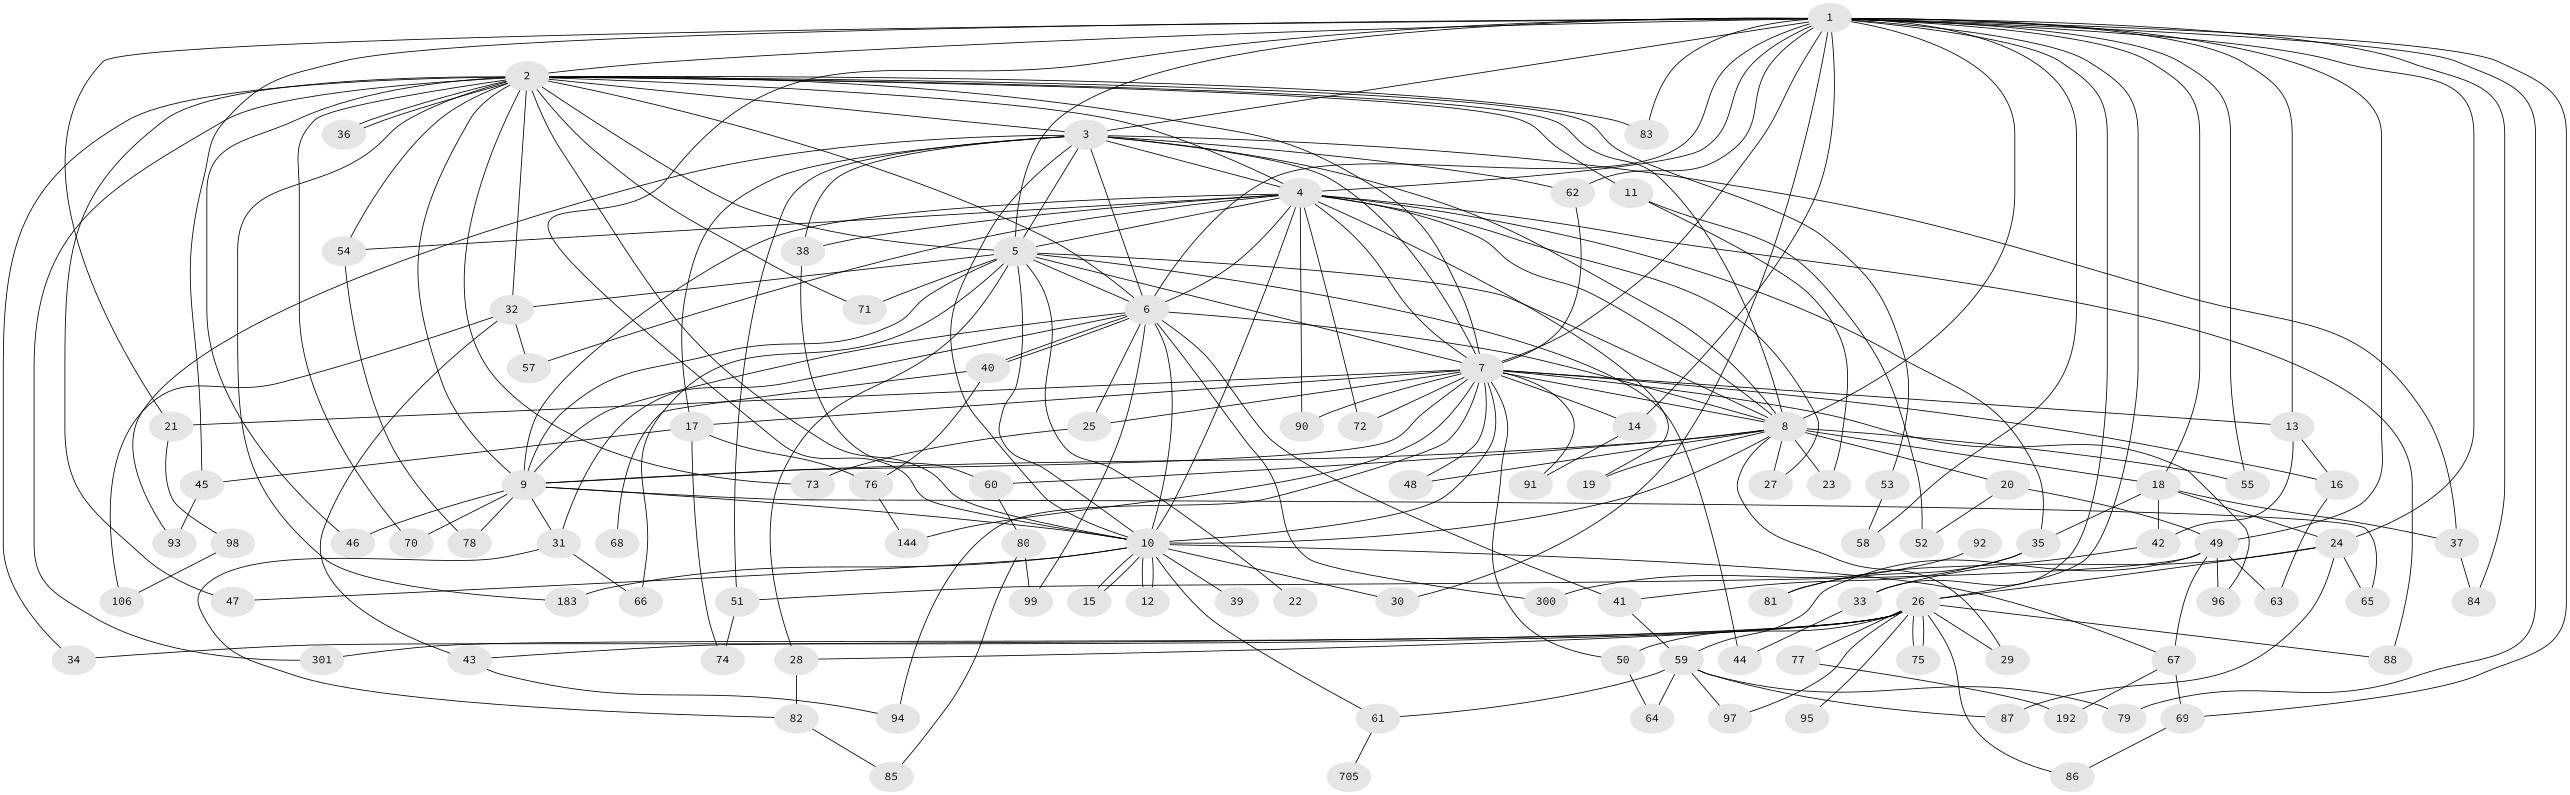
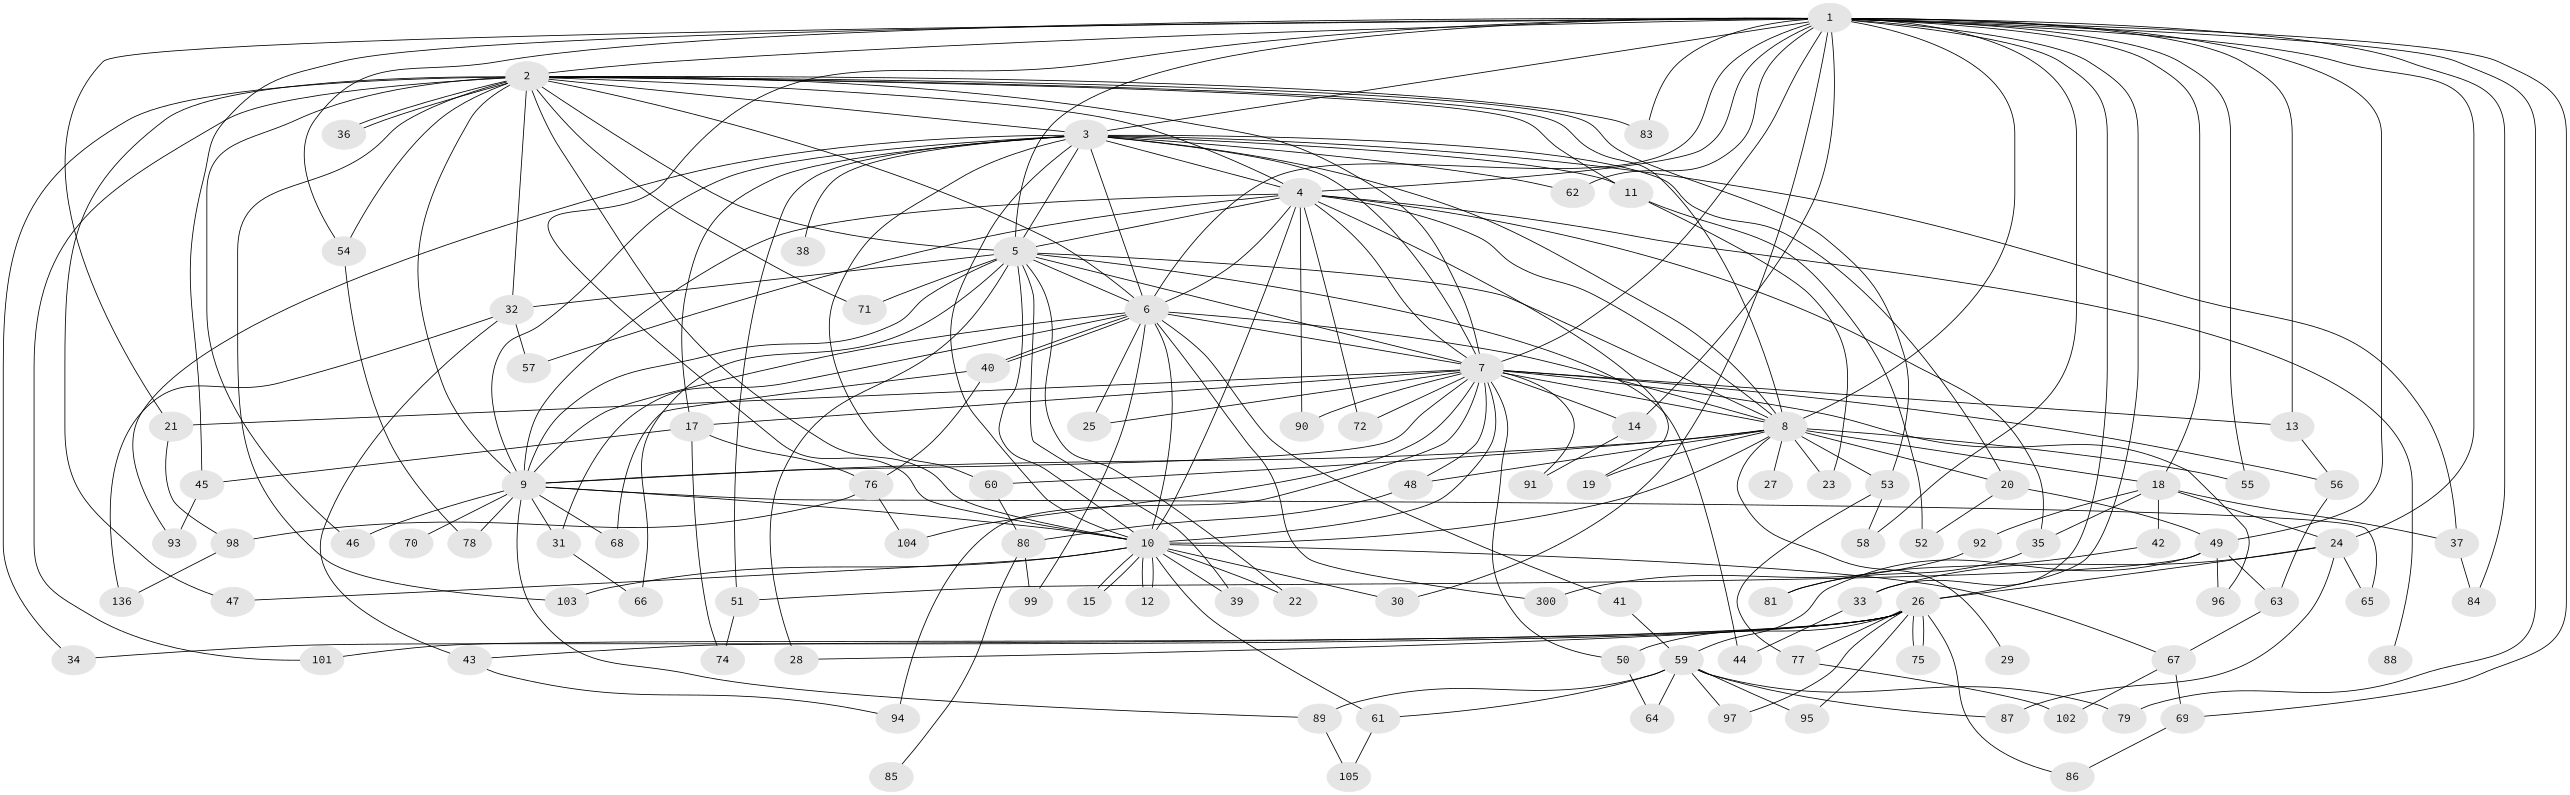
none -> (1541, 154)
none -> (1451, 157)
none -> (694, 193)
(1050, 214) -> none
(754, 226) -> (702, 41)
(299, 238) -> none
(1628, 272) -> none
(1574, 303) -> (1314, 339)
(836, 427) -> (841, 283)
none -> (1053, 454)
none -> (1833, 454)
(813, 485) -> none
(2337, 485) -> (2337, 485)
(2272, 504) -> none
none -> (2081, 506)
none -> (574, 516)
none -> (1219, 520)
none -> (555, 525)
(907, 543) -> (907, 543)
none -> (1768, 560)
none -> (1223, 570)
(1765, 585) -> none
(2185, 599) -> (2225, 631)
(122, 602) -> (122, 602)
(567, 602) -> (567, 602)
(1963, 631) -> none
(2154, 631) -> none
(322, 660) -> (322, 660)
none -> (1744, 690)
(797, 719) -> none
none -> (1320, 719)
(2066, 719) -> (2066, 719)
(1349, 777) -> (1349, 777)
